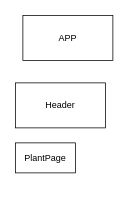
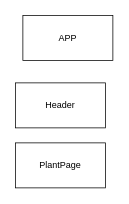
(45, 158) -> (60, 165)
